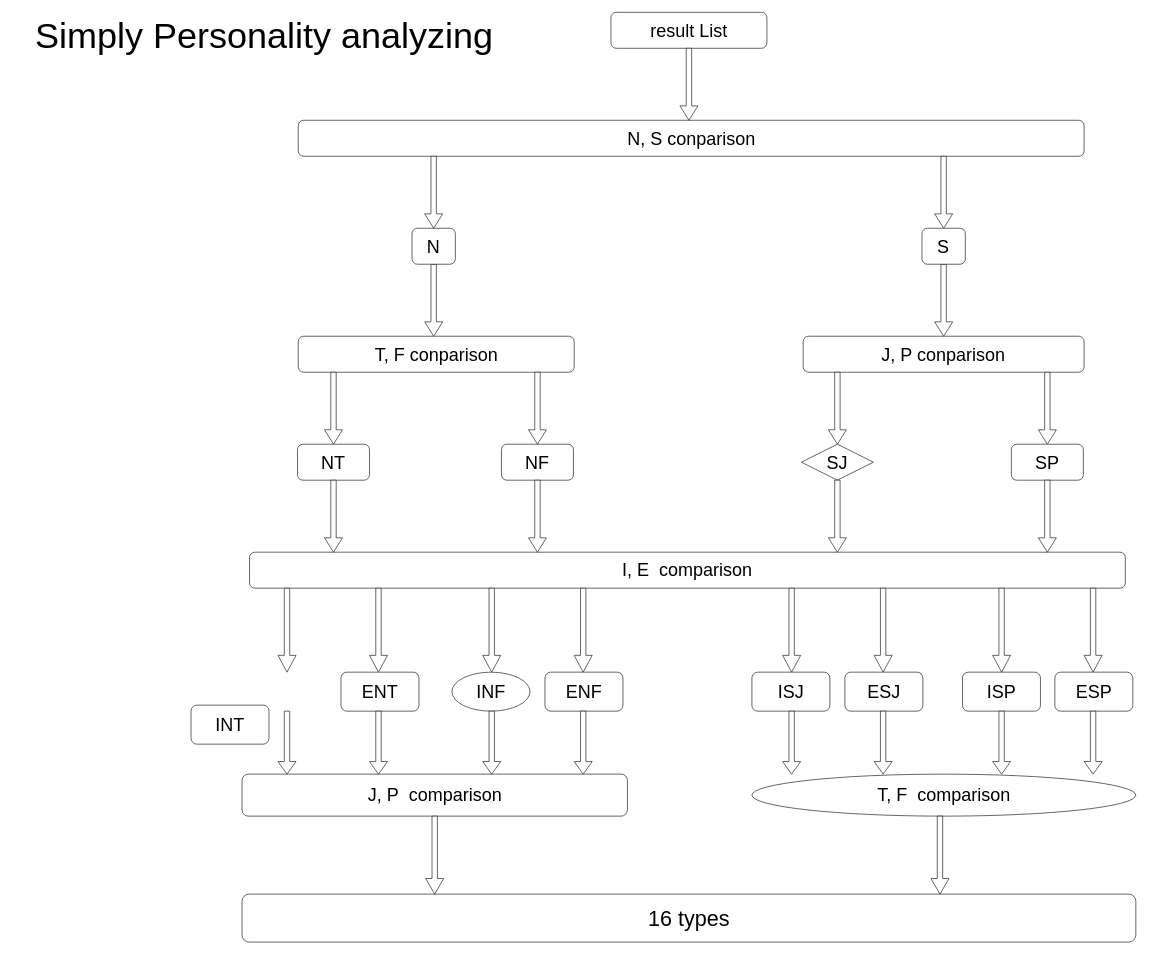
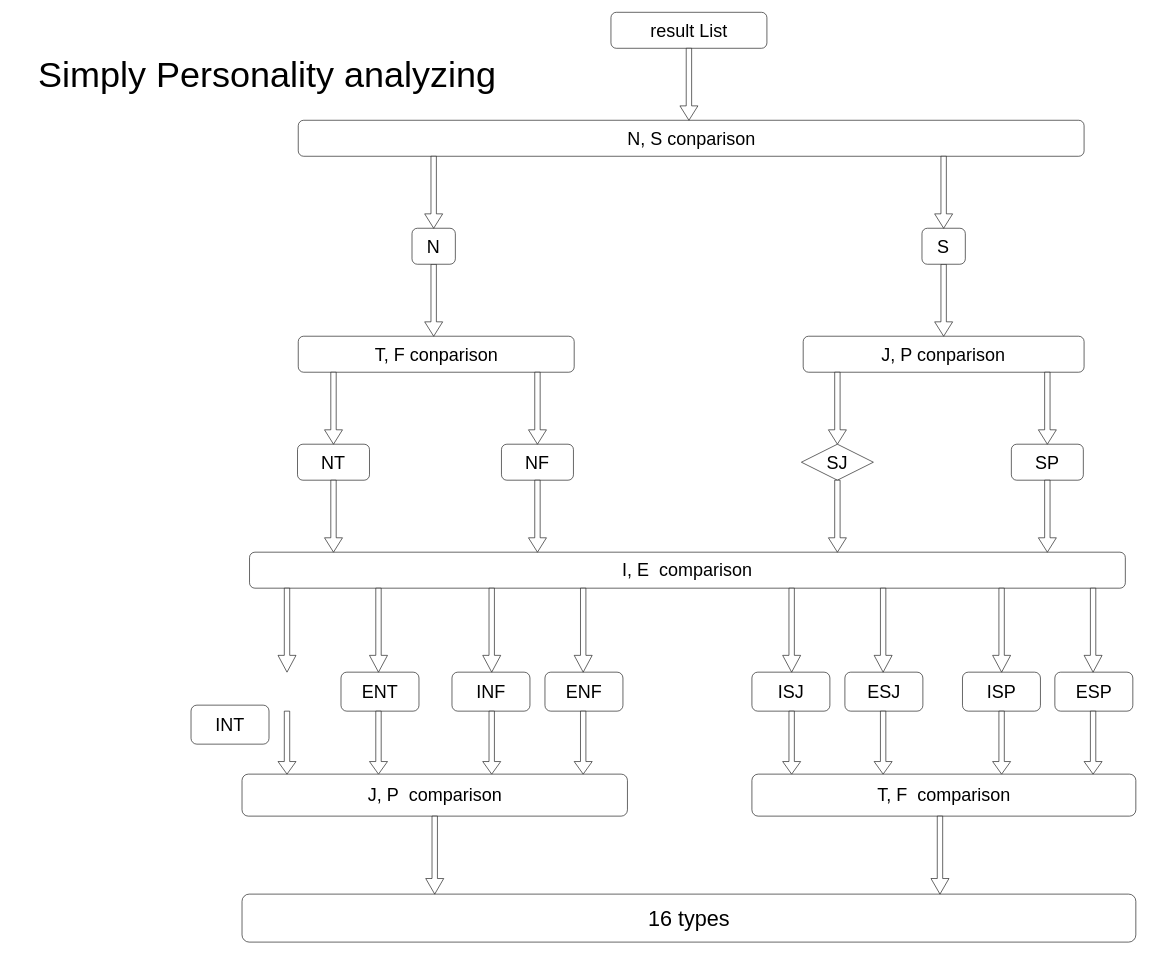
(264, 33) -> (267, 72)
(491, 692) -> (491, 692)
(944, 795) -> (944, 795)
